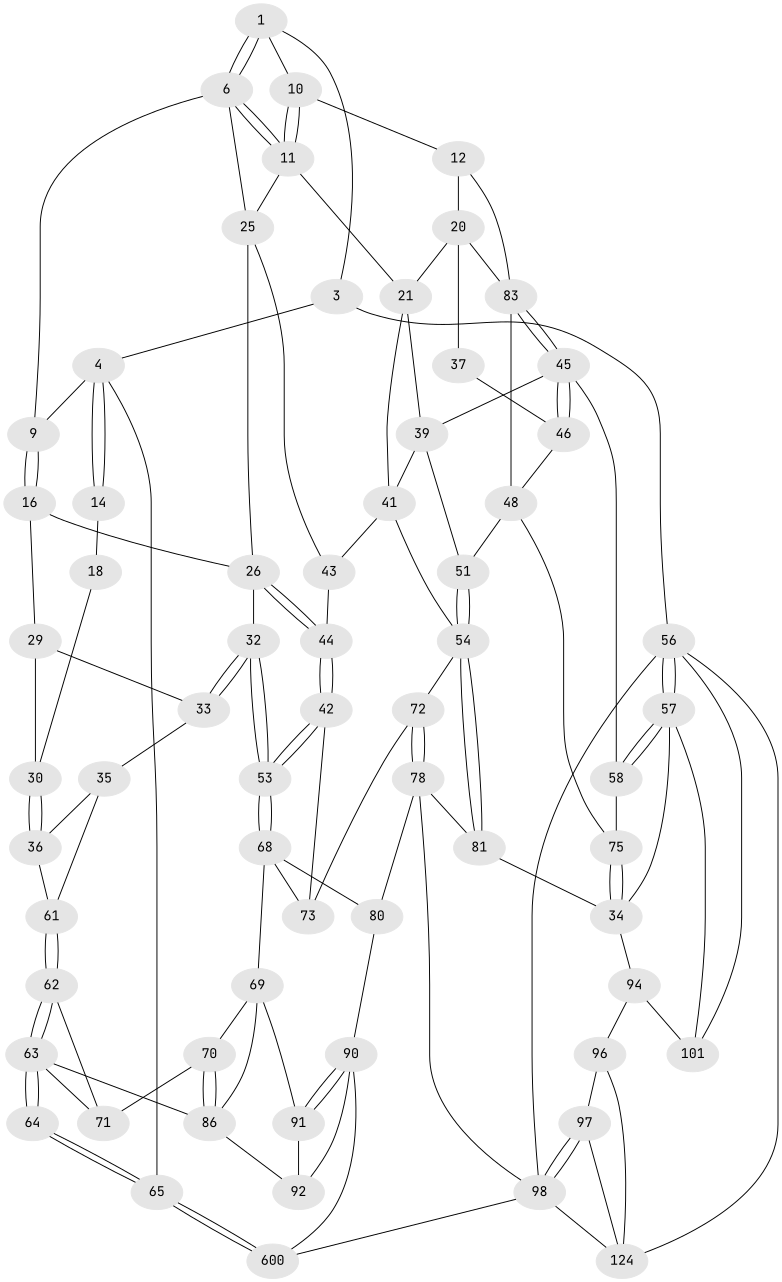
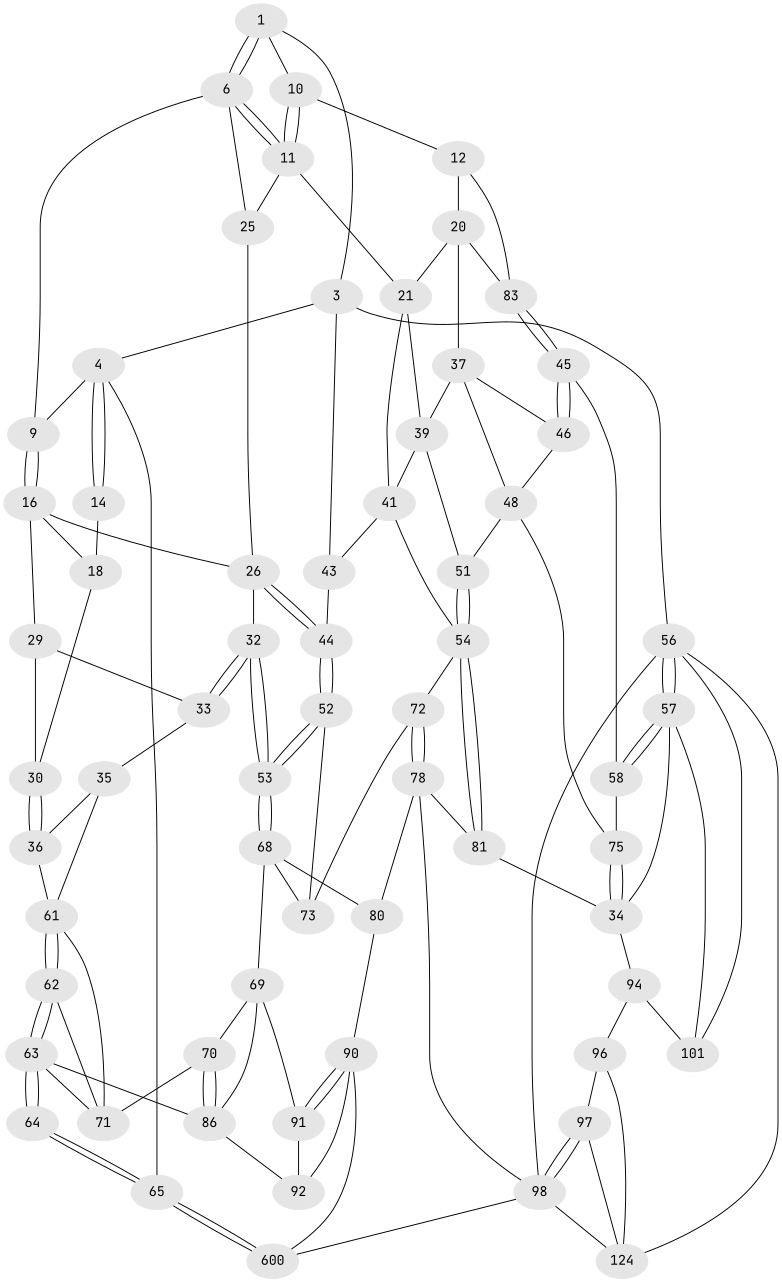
(493, 400) -> (440, 400)
(284, 401) -> (333, 434)
(511, 409) -> (485, 434)
none -> (63, 538)
(326, 710) -> (326, 710)
none -> (98, 1015)
